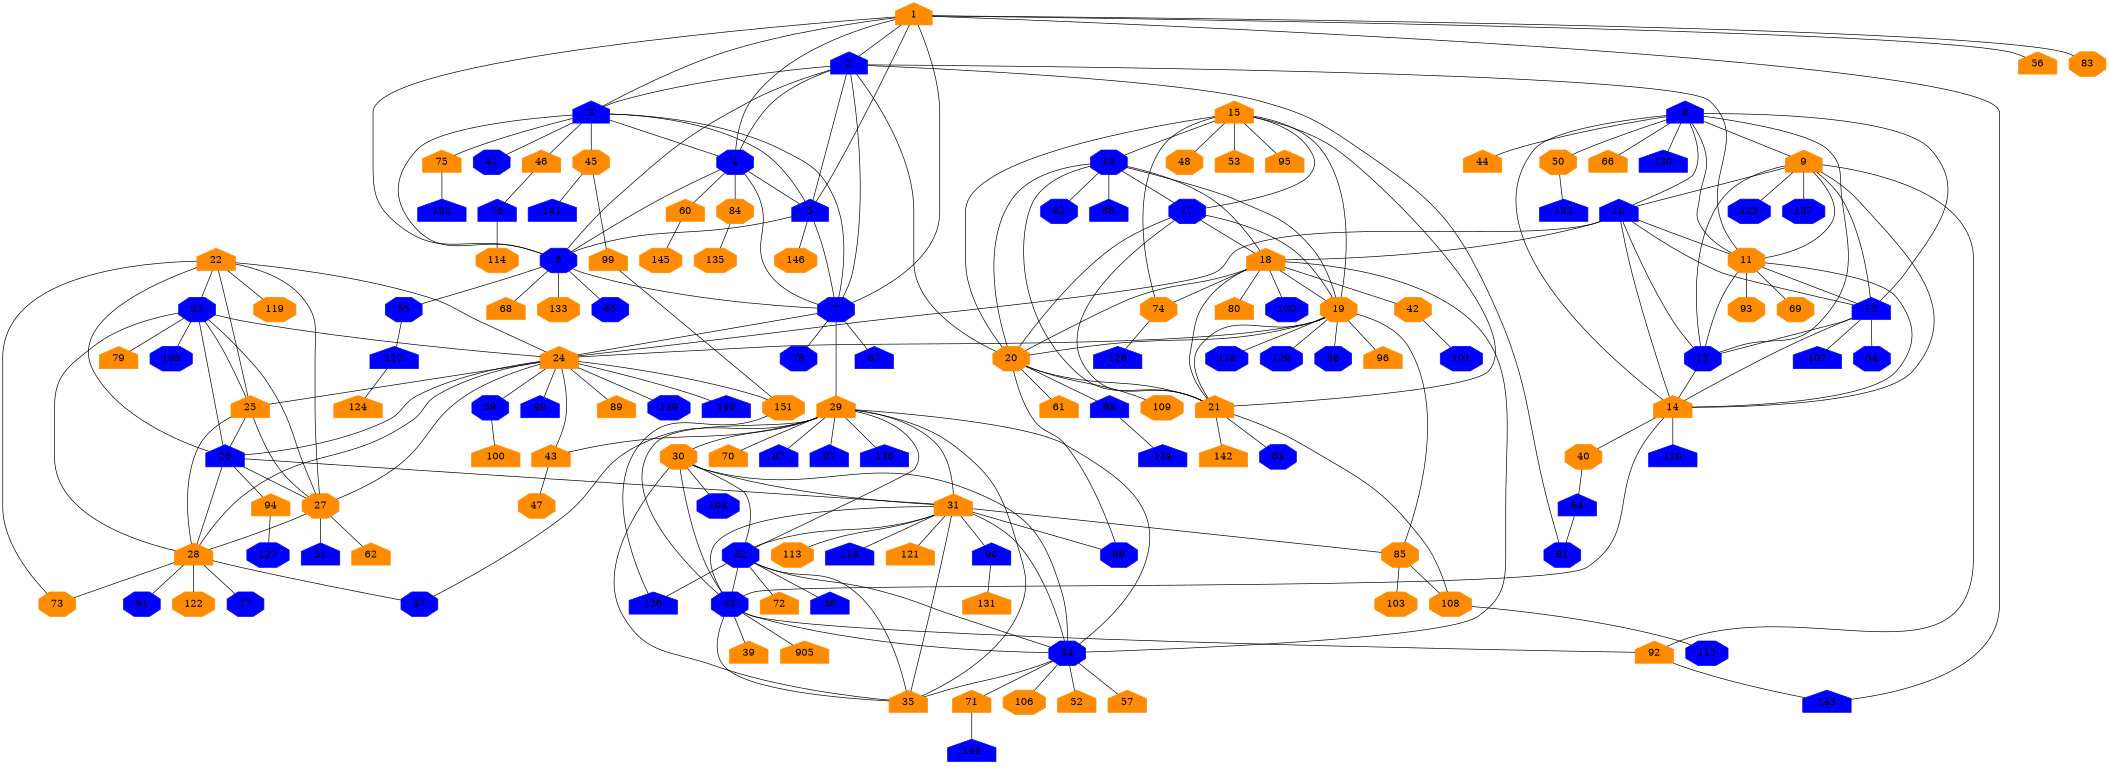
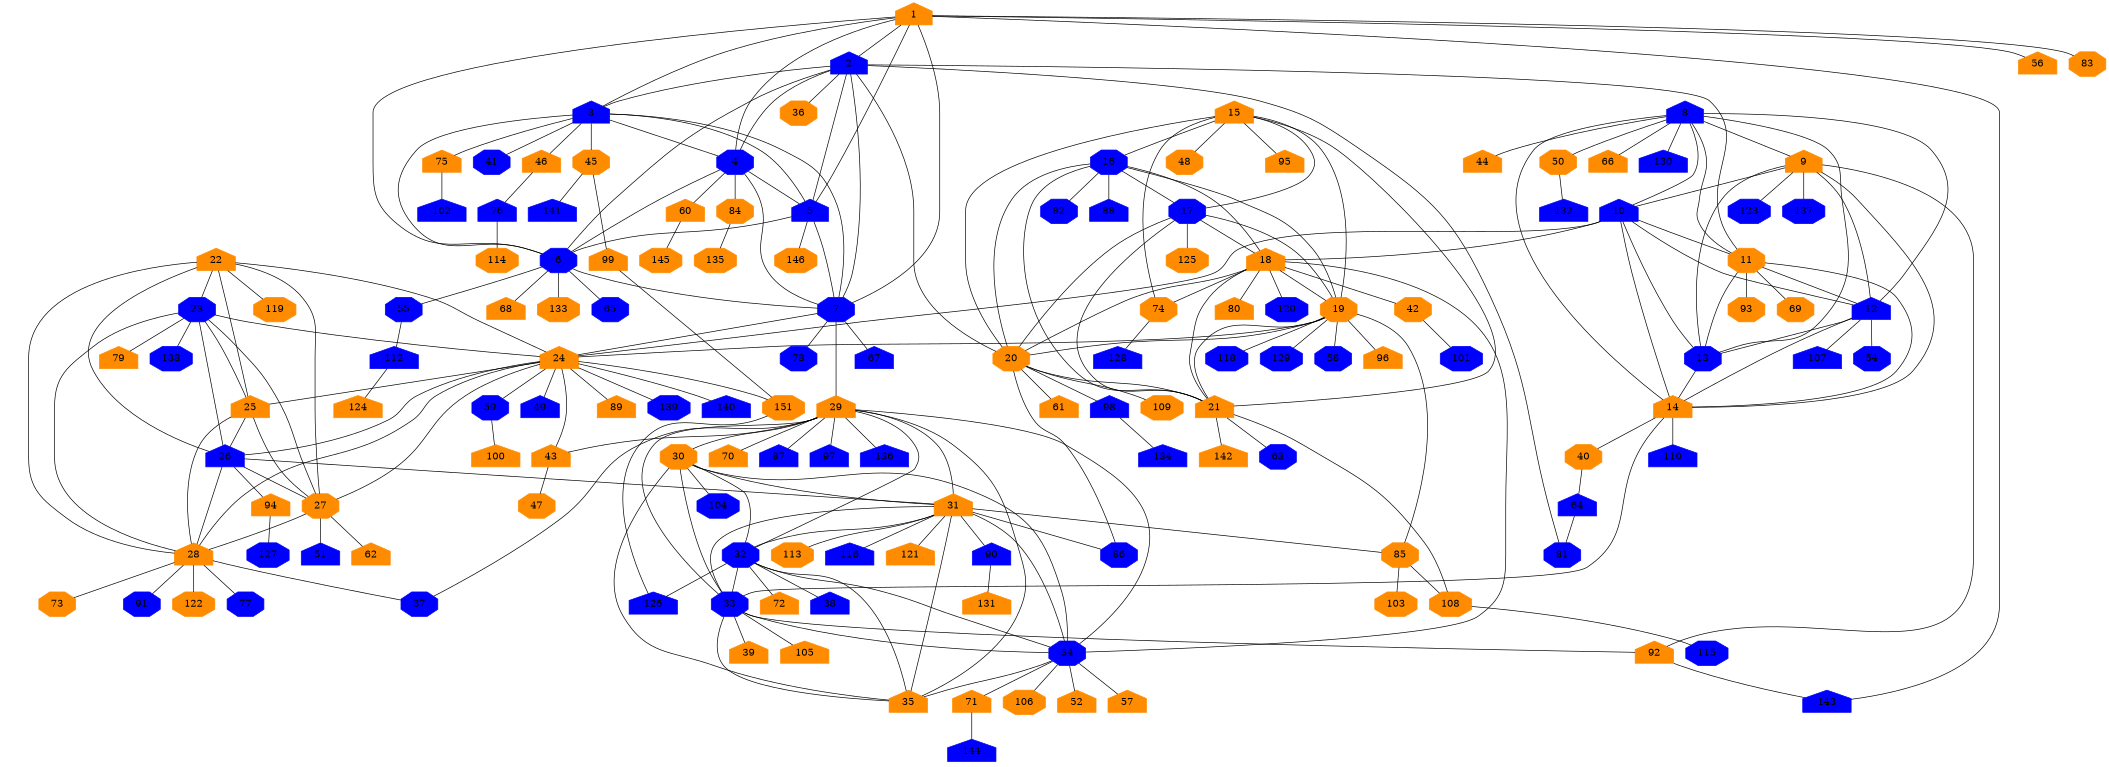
none -> (799, 113)
(1234, 162) -> none
(1825, 231) -> none
none -> (1187, 261)
(3, 363) -> (29, 397)
(805, 653) -> (805, 653)
